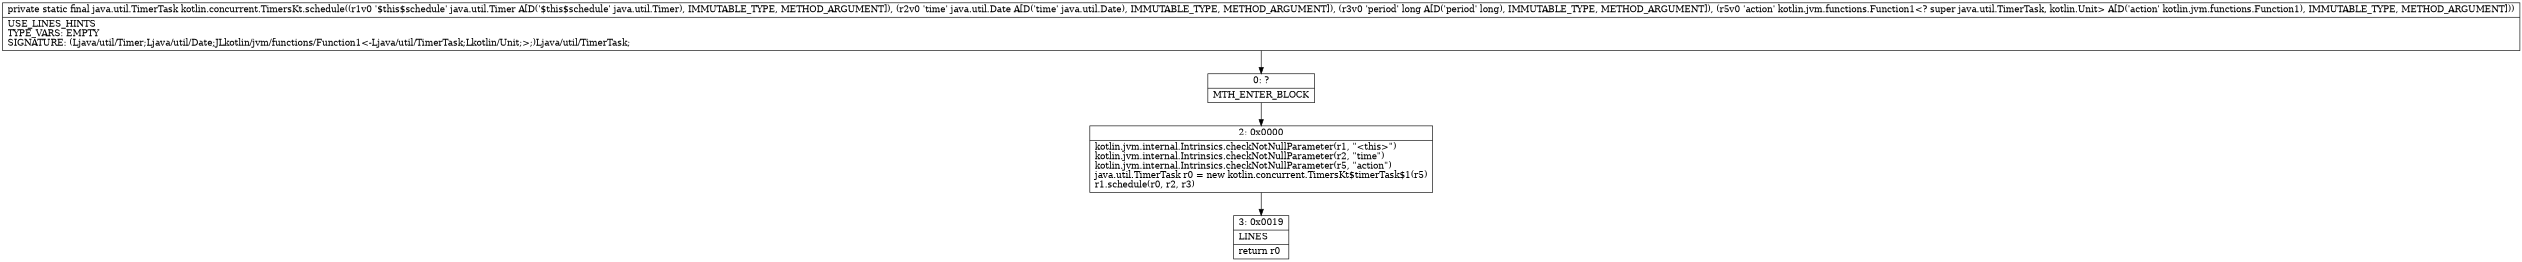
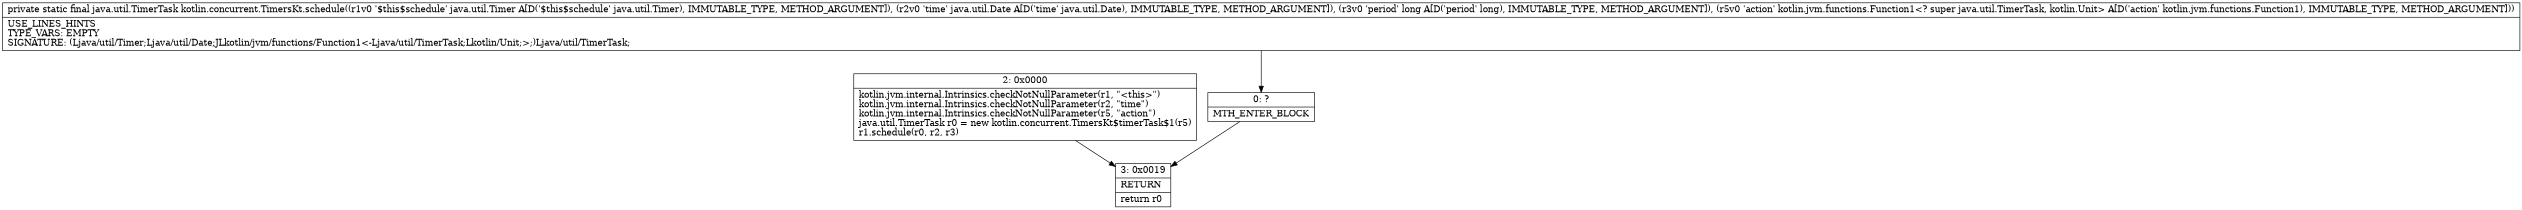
(1261, 111) -> (1208, 142)
(1253, 237) -> (1141, 185)
